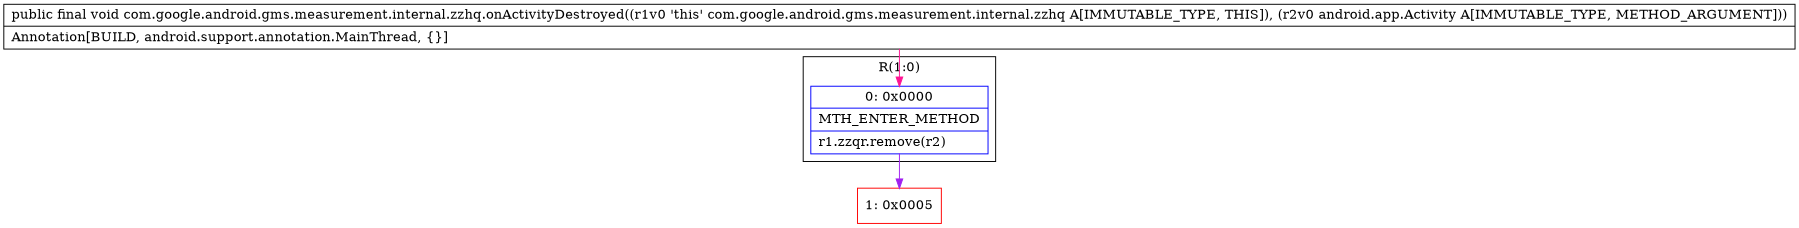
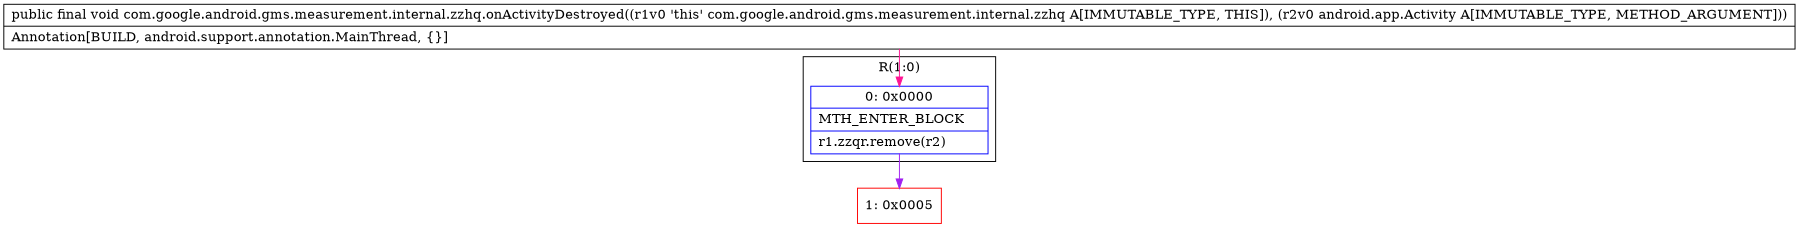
(899, 119) -> (892, 119)
